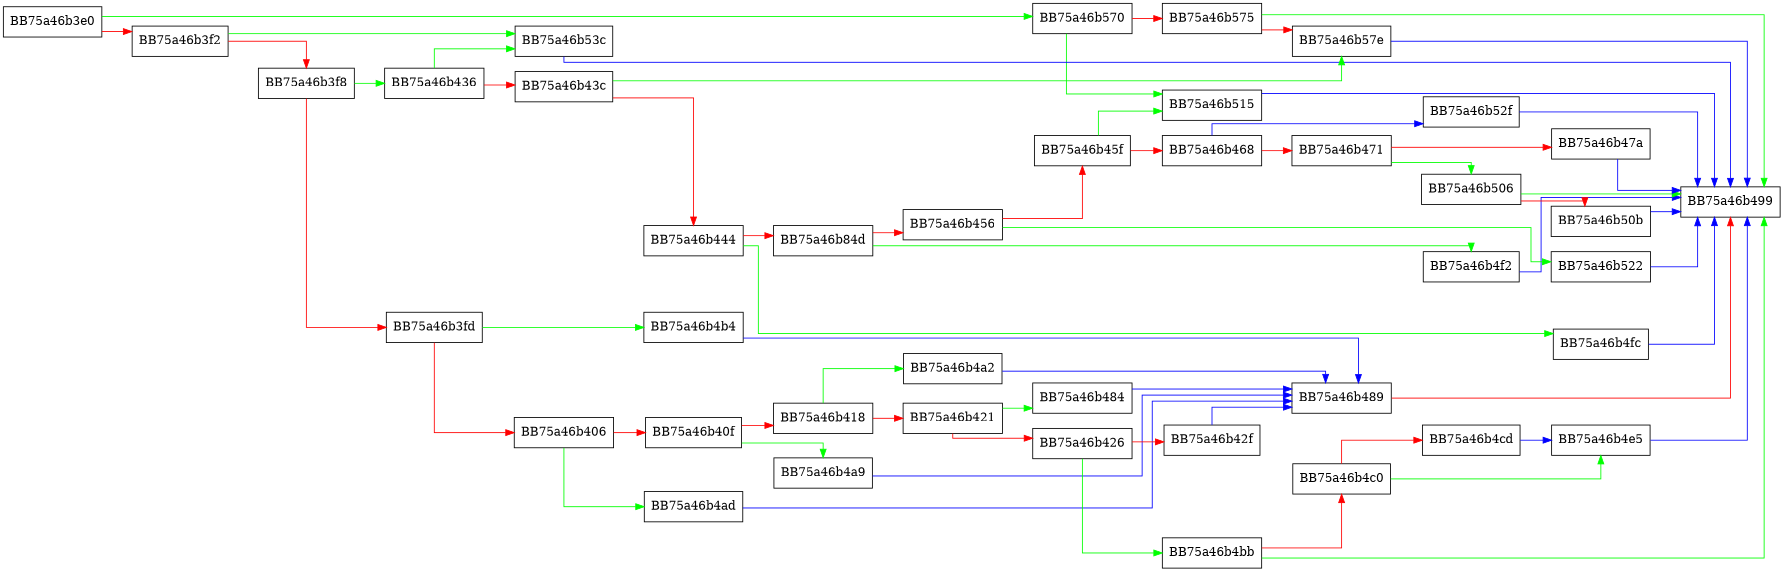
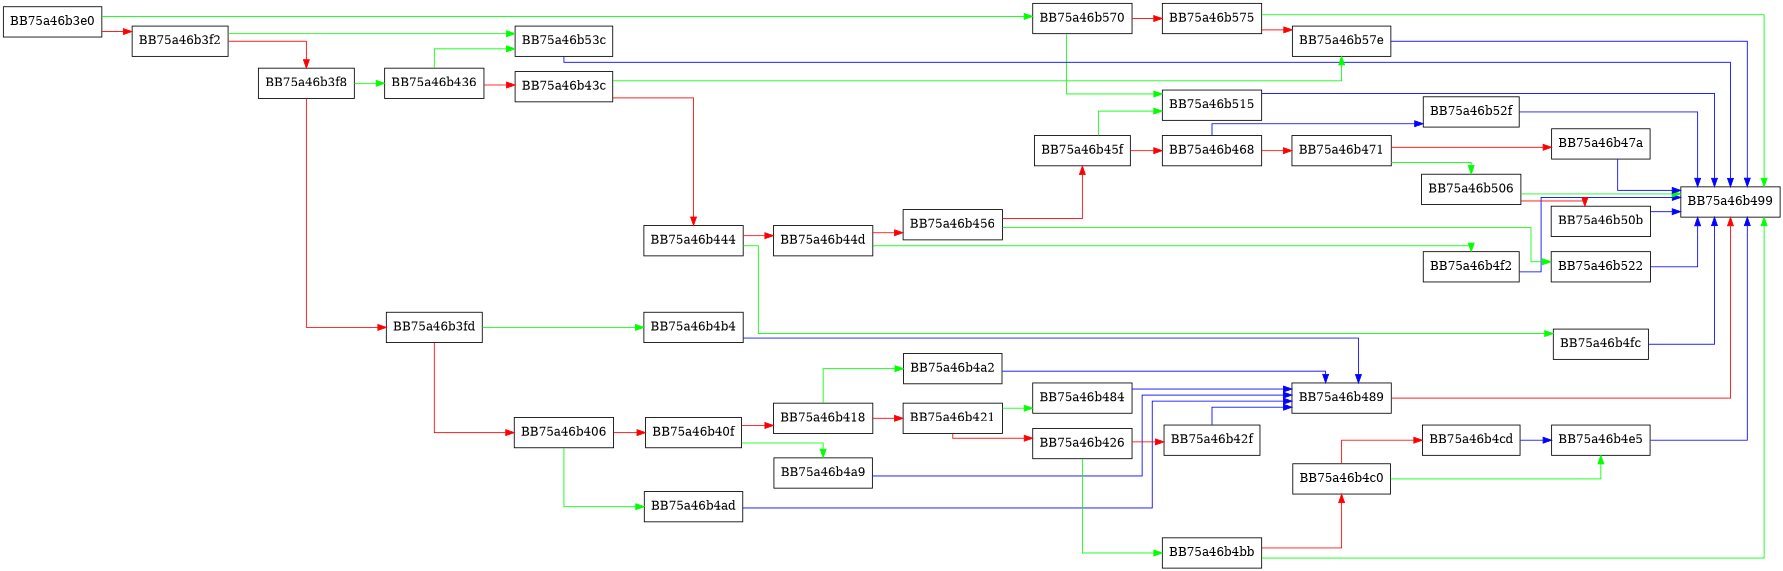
(823, 241) -> (823, 241)
